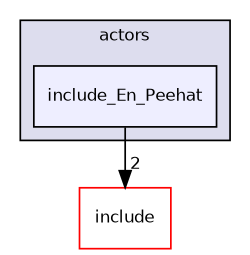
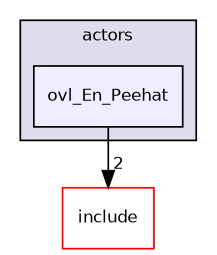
(125, 96) -> (108, 96)
